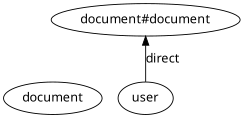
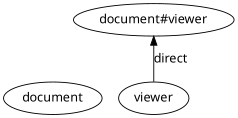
(146, 20) -> (154, 20)
(146, 98) -> (154, 98)
